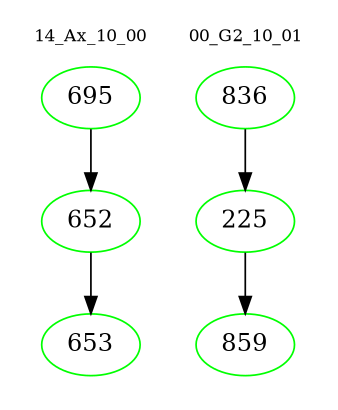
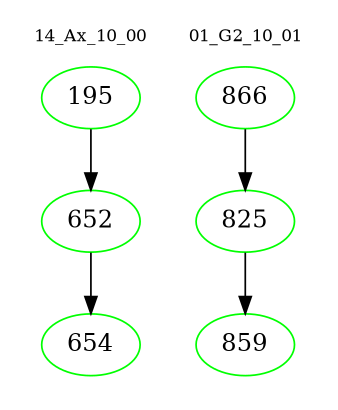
(246, 37) -> (246, 37)
(91, 98) -> (91, 98)
(245, 98) -> (245, 98)
(245, 221) -> (245, 221)
(91, 345) -> (91, 345)
